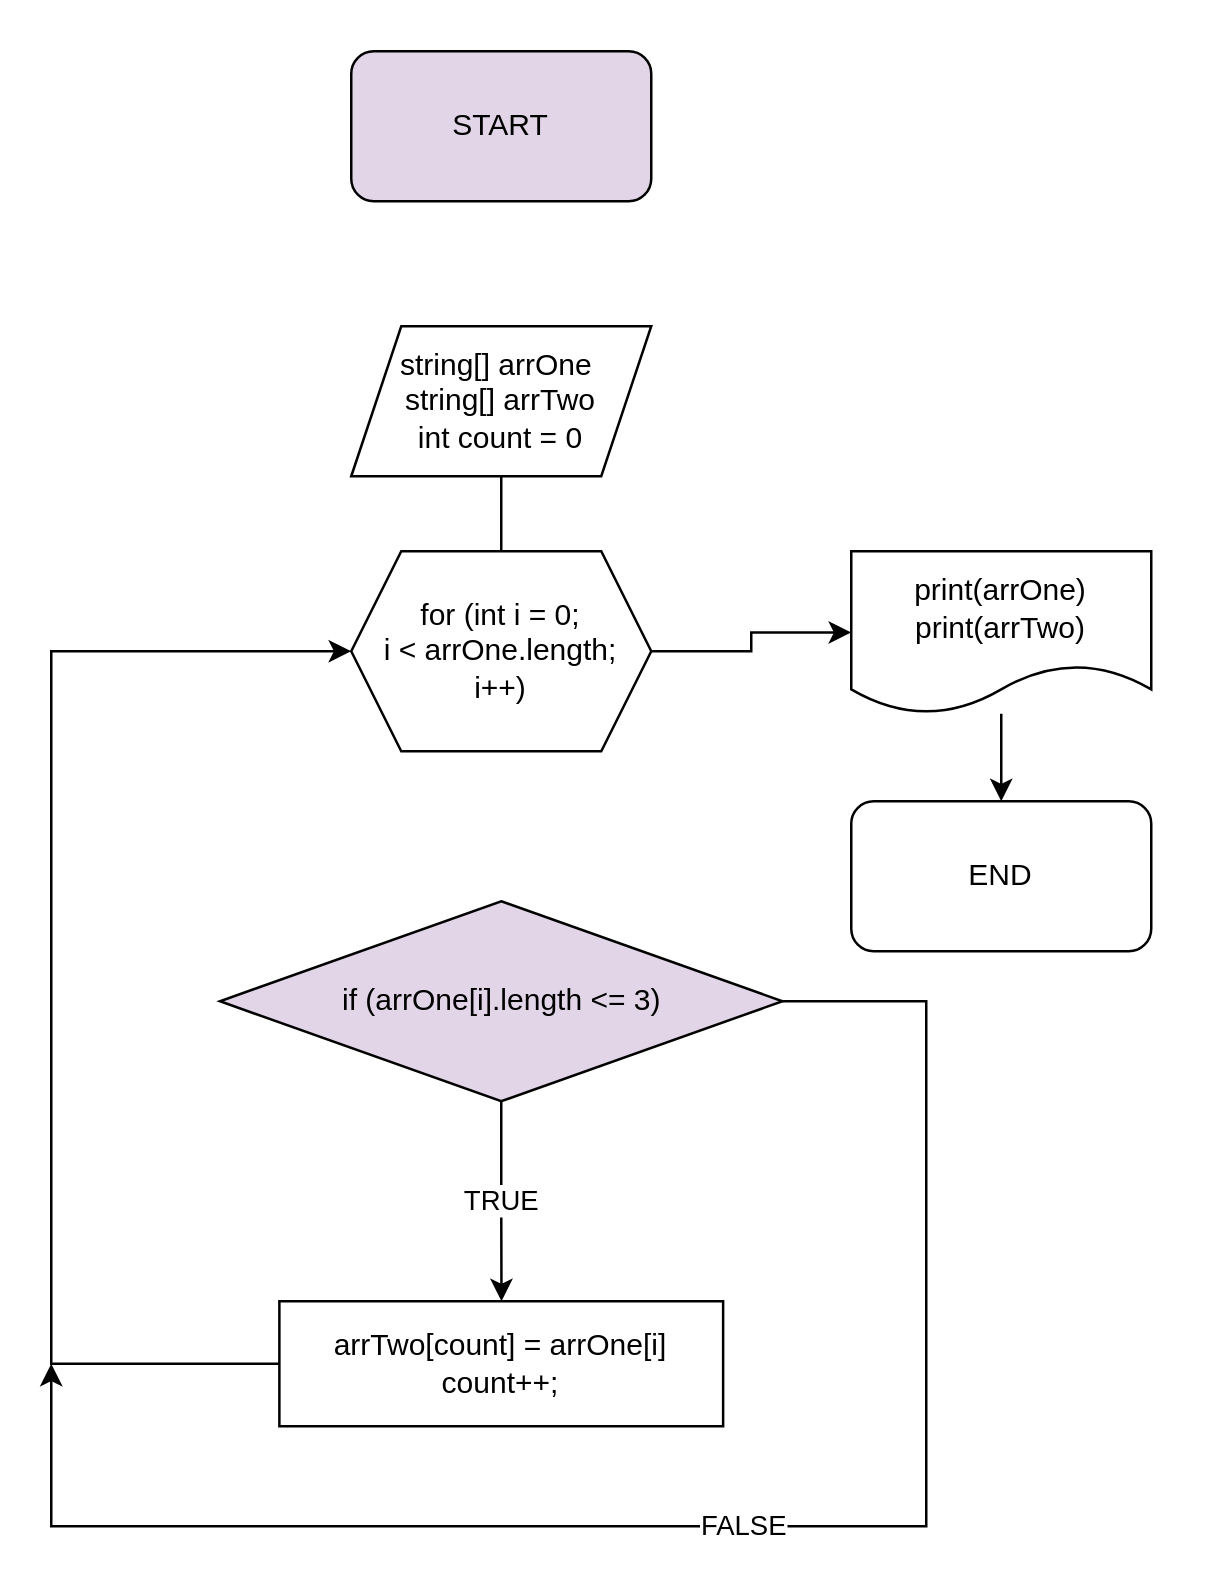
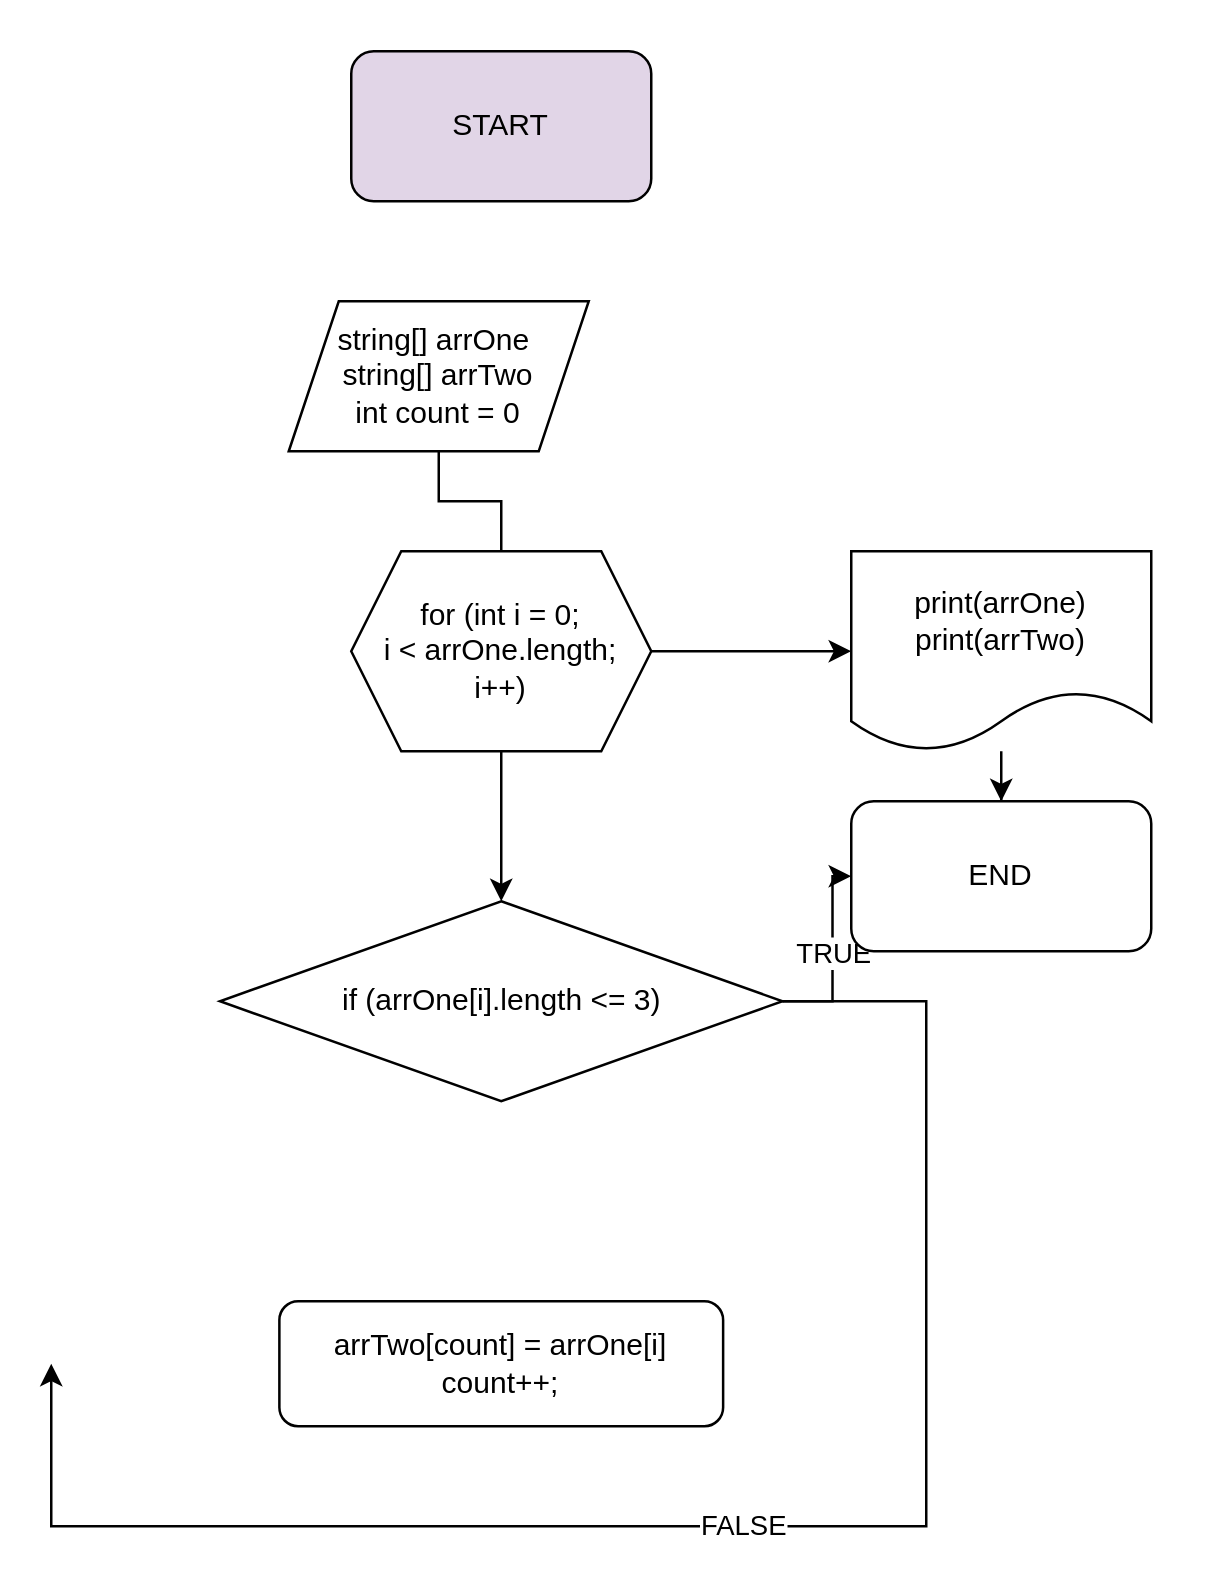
(501, 401) -> (439, 376)
(1001, 633) -> (1001, 651)
none -> (501, 818)
(51, 979) -> none
(501, 1001) -> (501, 1001)
(501, 1154) -> (833, 936)
(501, 1364) -> (501, 1364)
